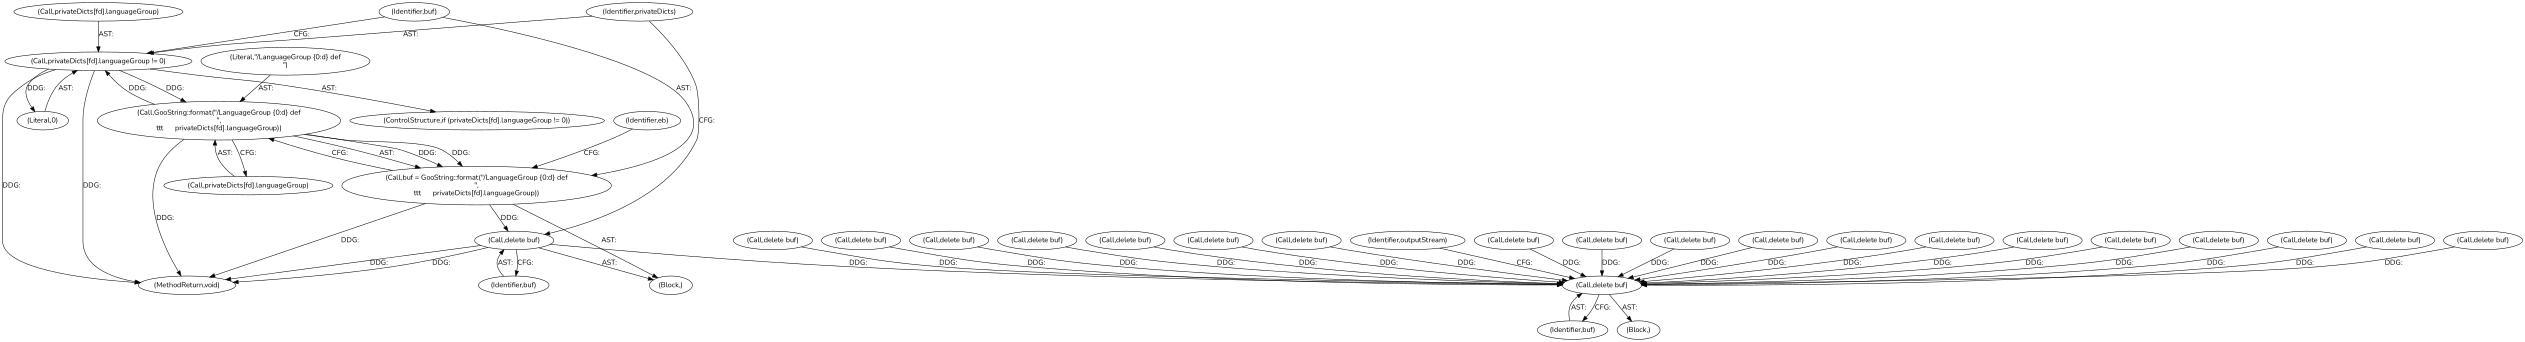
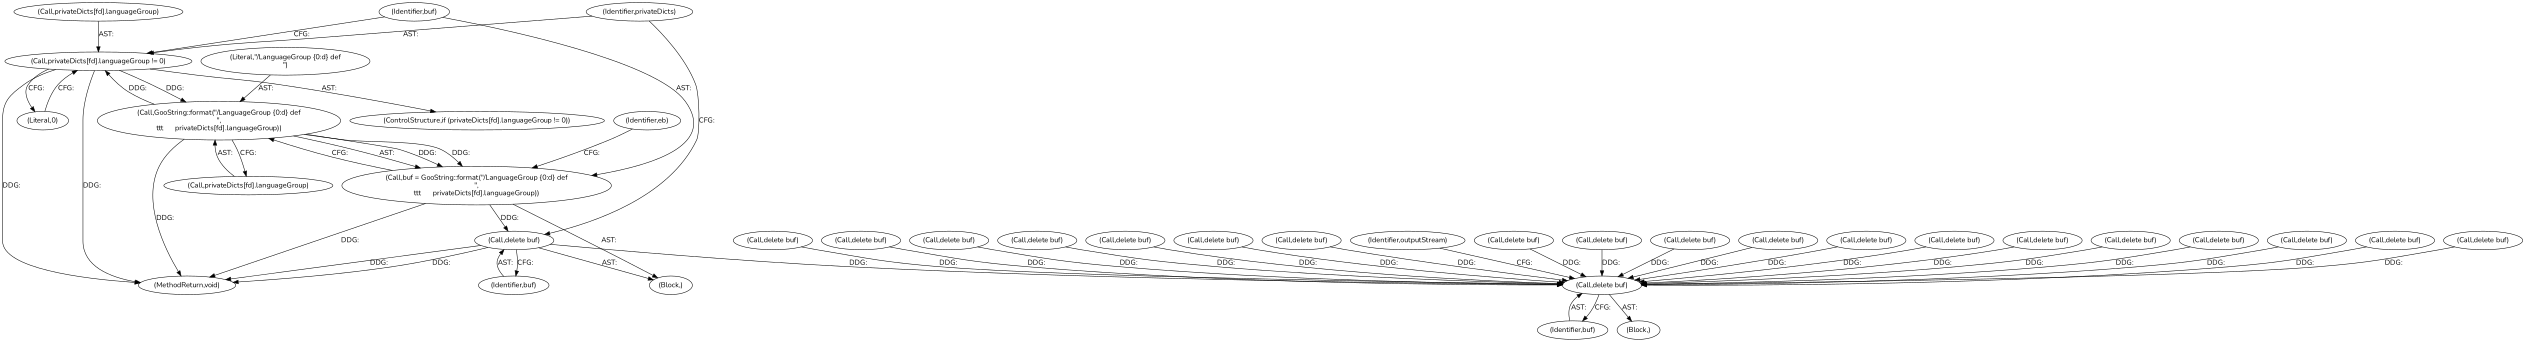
(37, 88) -> (37, 88)
(67, 88) -> (67, 88)
